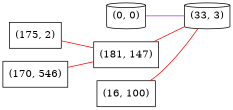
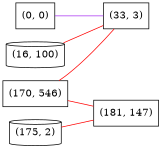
(126, 16) -> (35, 16)
(207, 16) -> (126, 16)
(169, 34) -> (88, 56)
(35, 35) -> (35, 133)
(126, 94) -> (35, 55)
